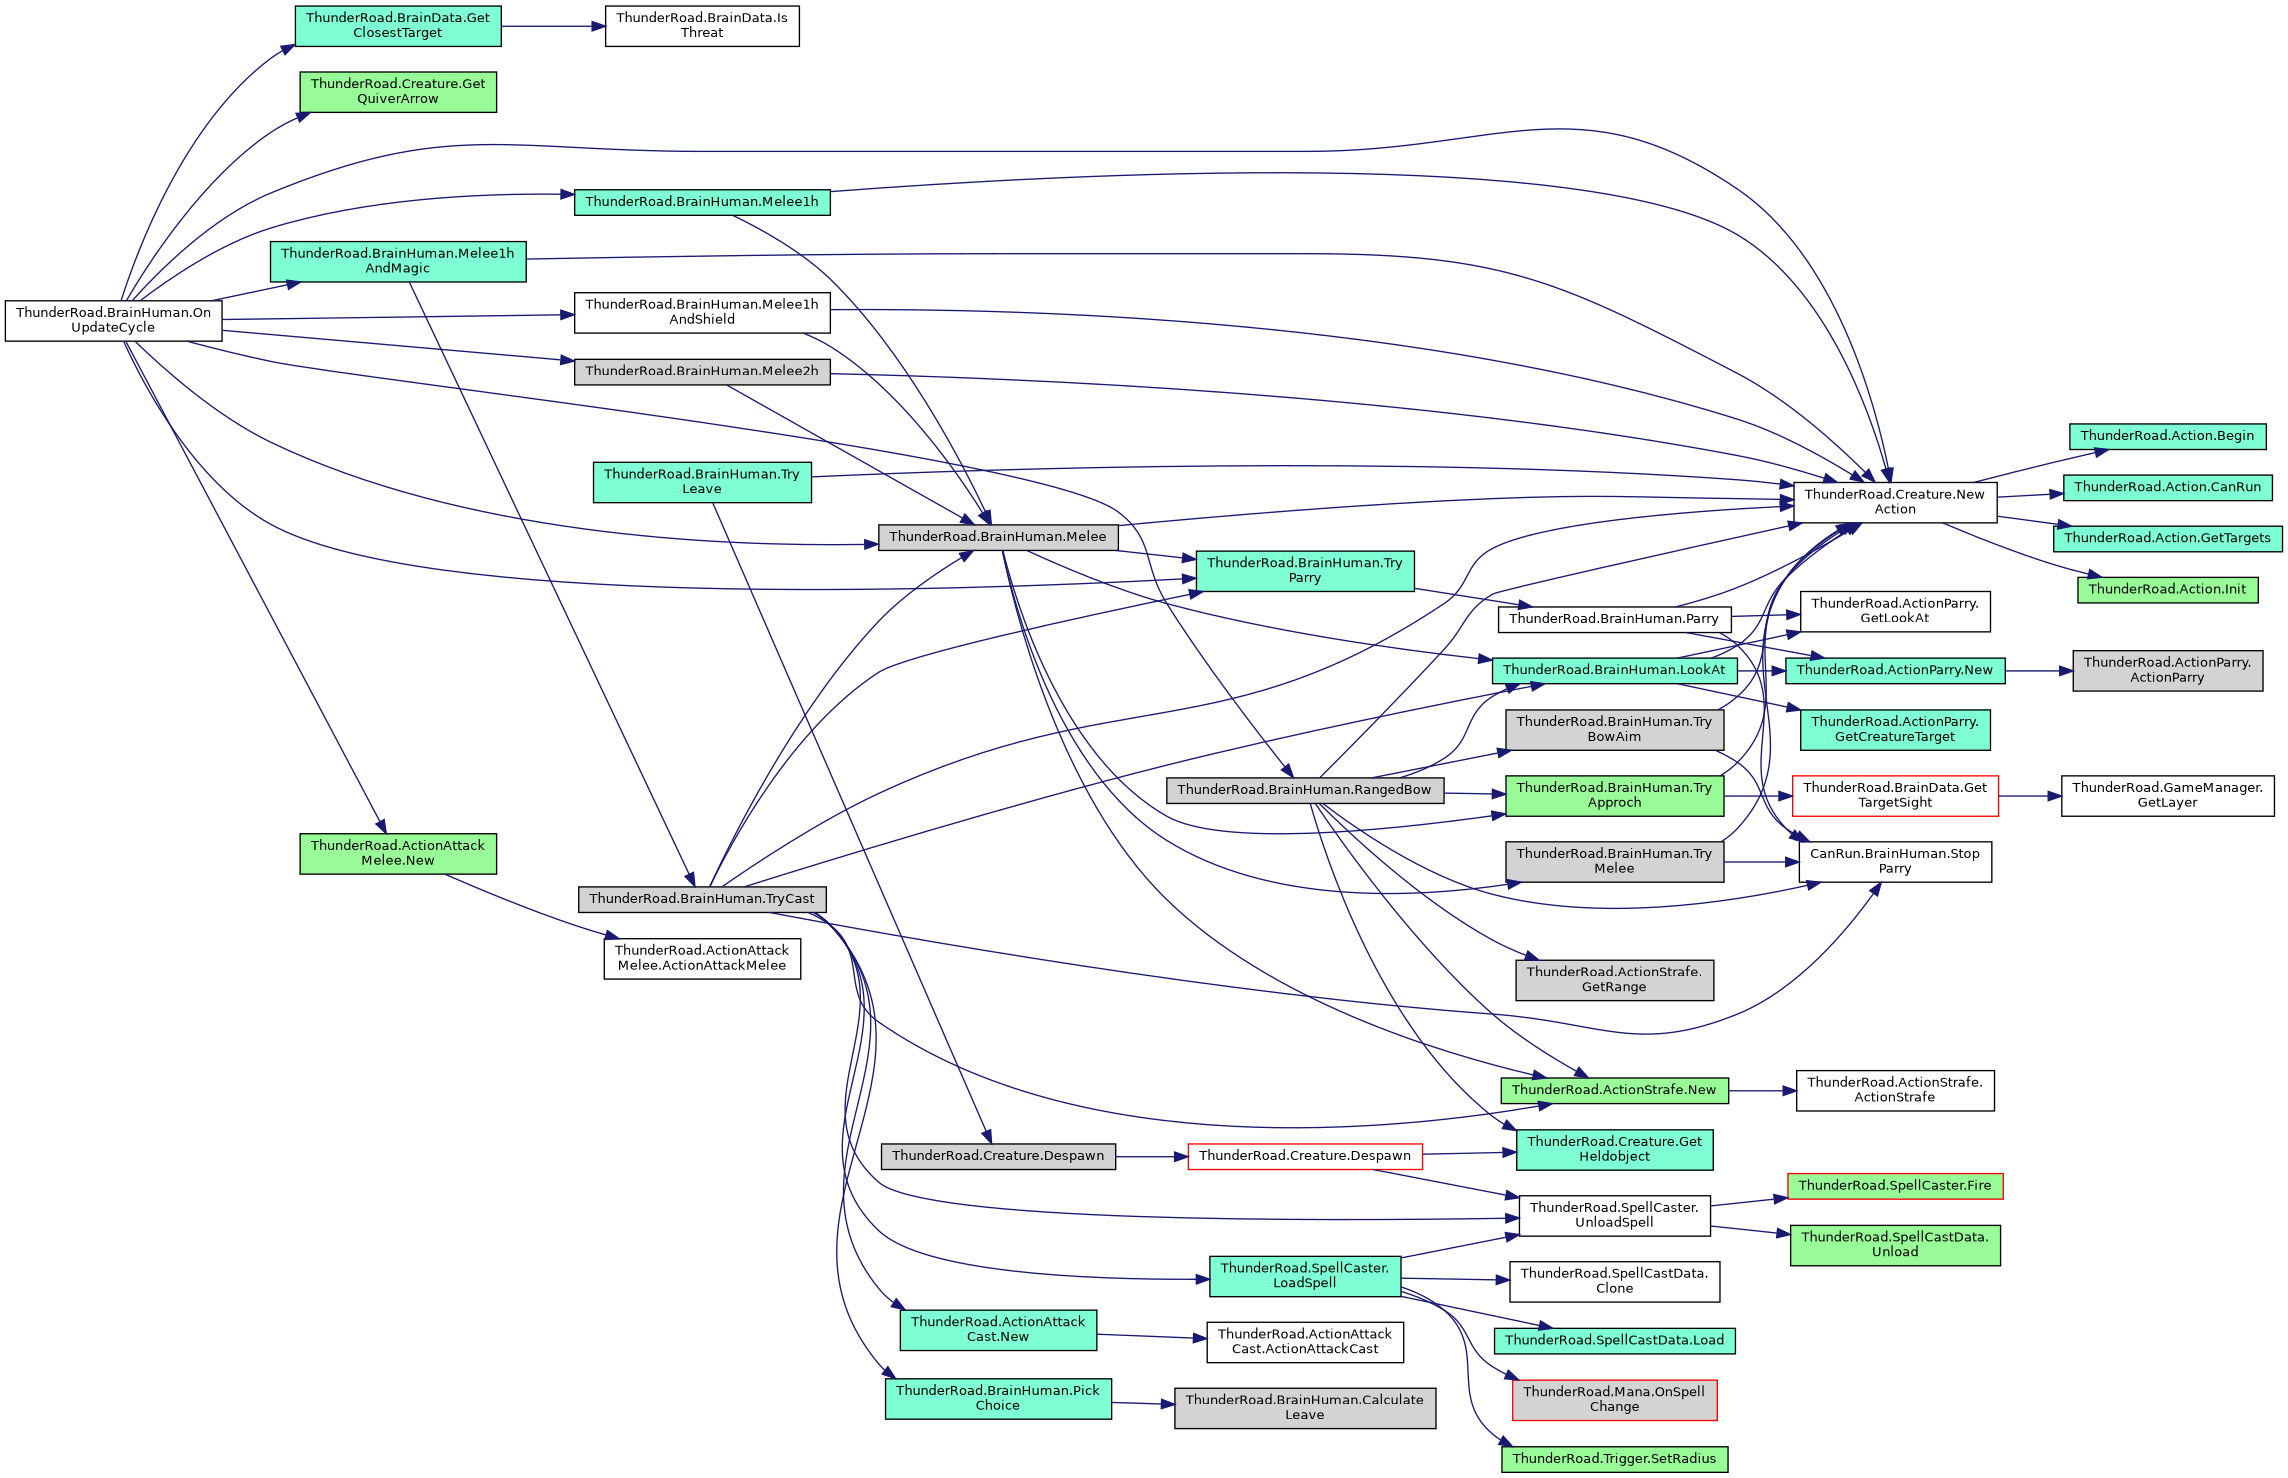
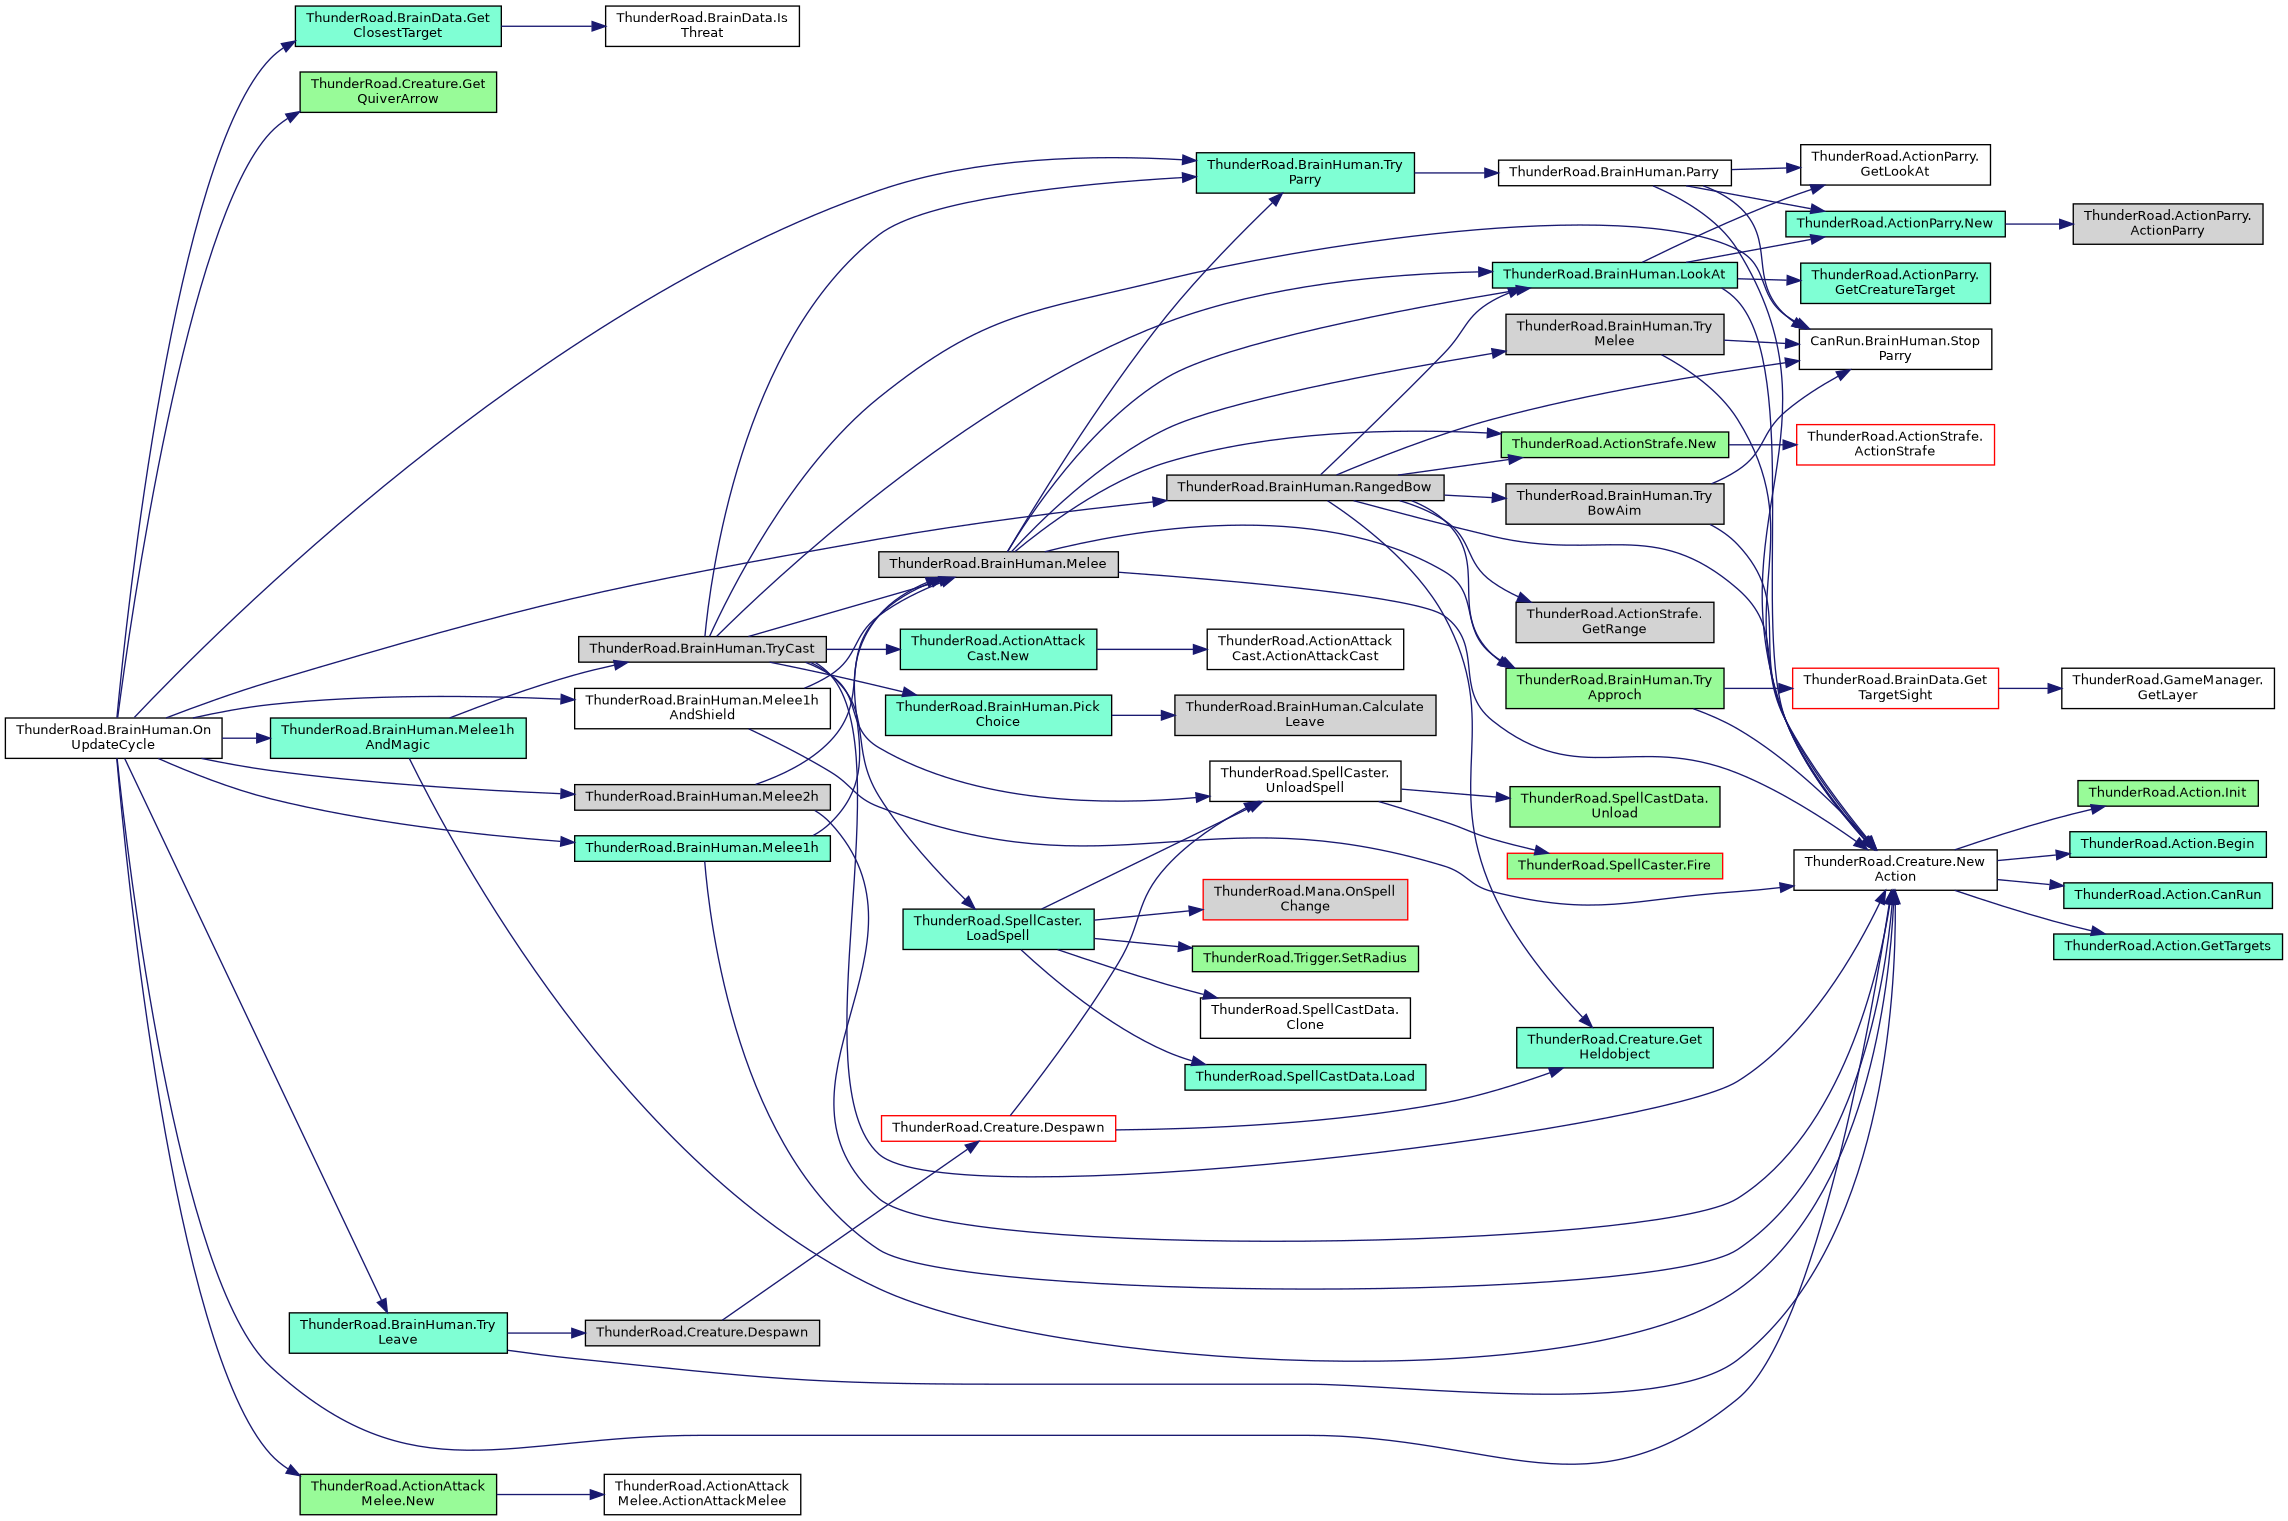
(478, 510) -> (253, 1029)
(1896, 1091) -> (1896, 445)
(1131, 1116) -> none
